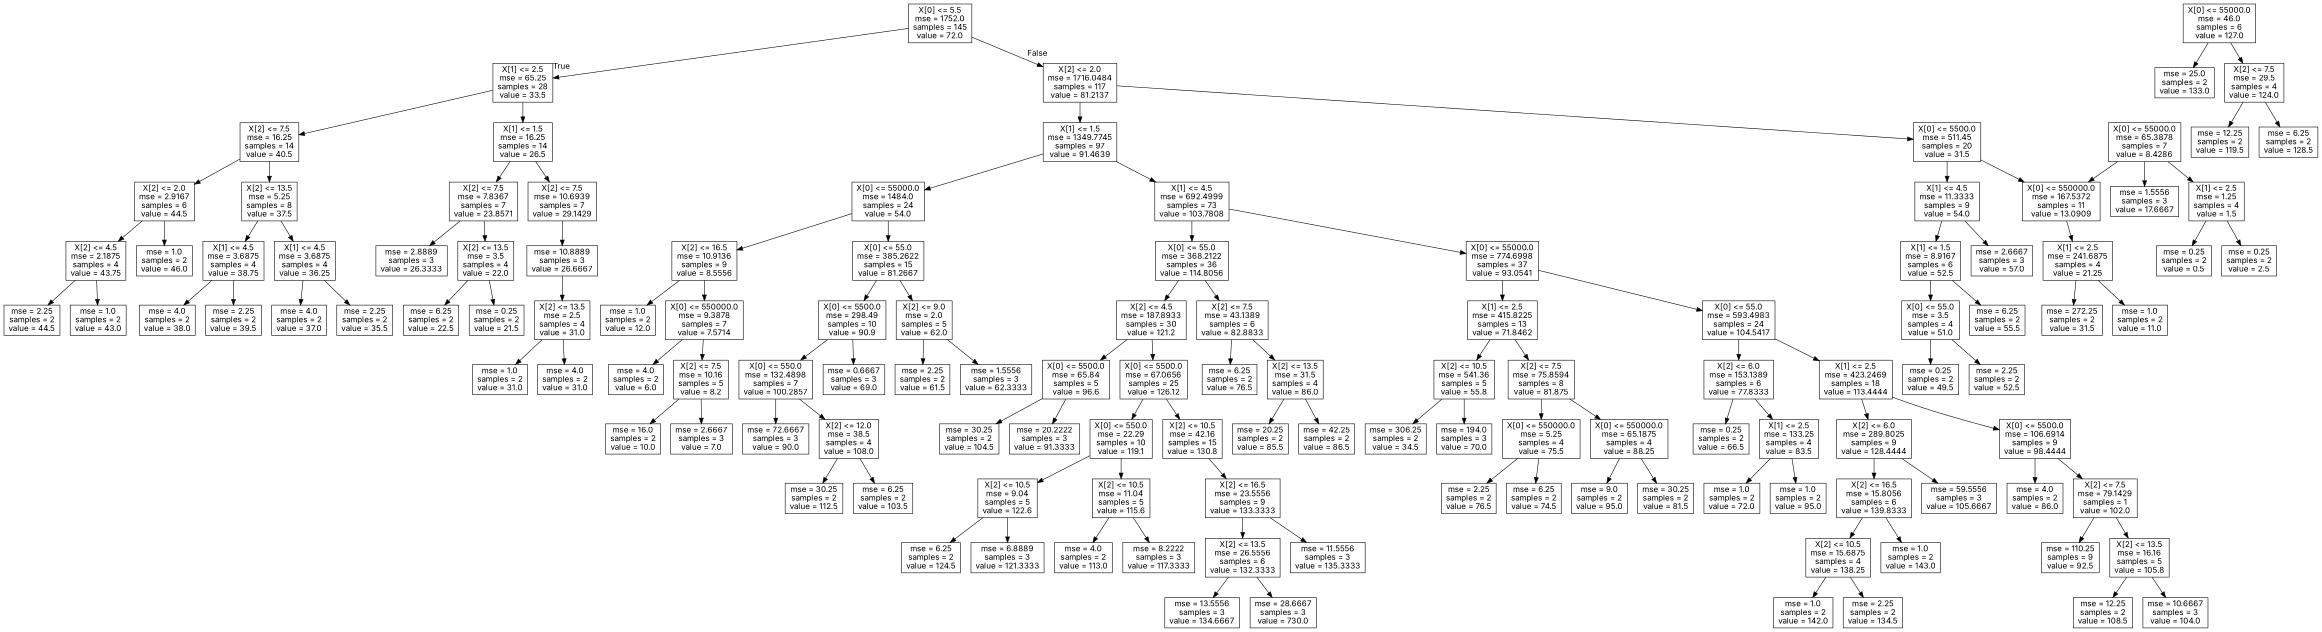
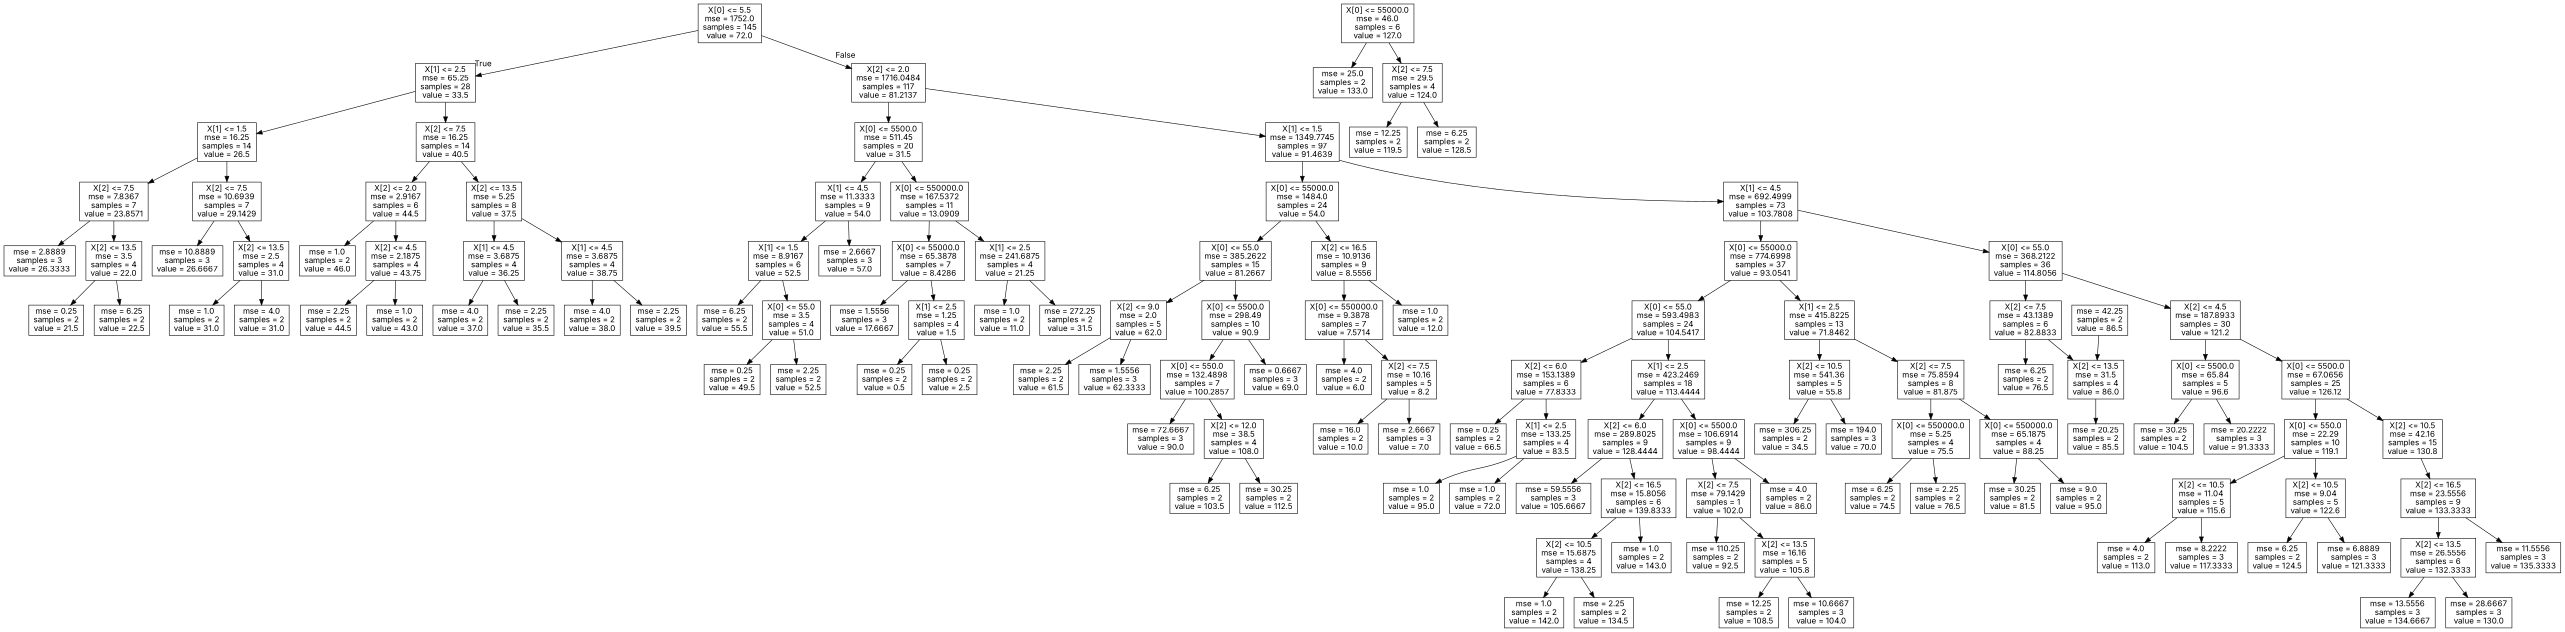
(2105, 170) -> (929, 228)
(562, 286) -> (243, 229)
(1311, 409) -> (2098, 345)
(2070, 558) -> (1716, 558)
(1283, 613) -> (2479, 613)
